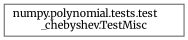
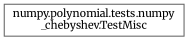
(94, 20) -> (94, 20)
